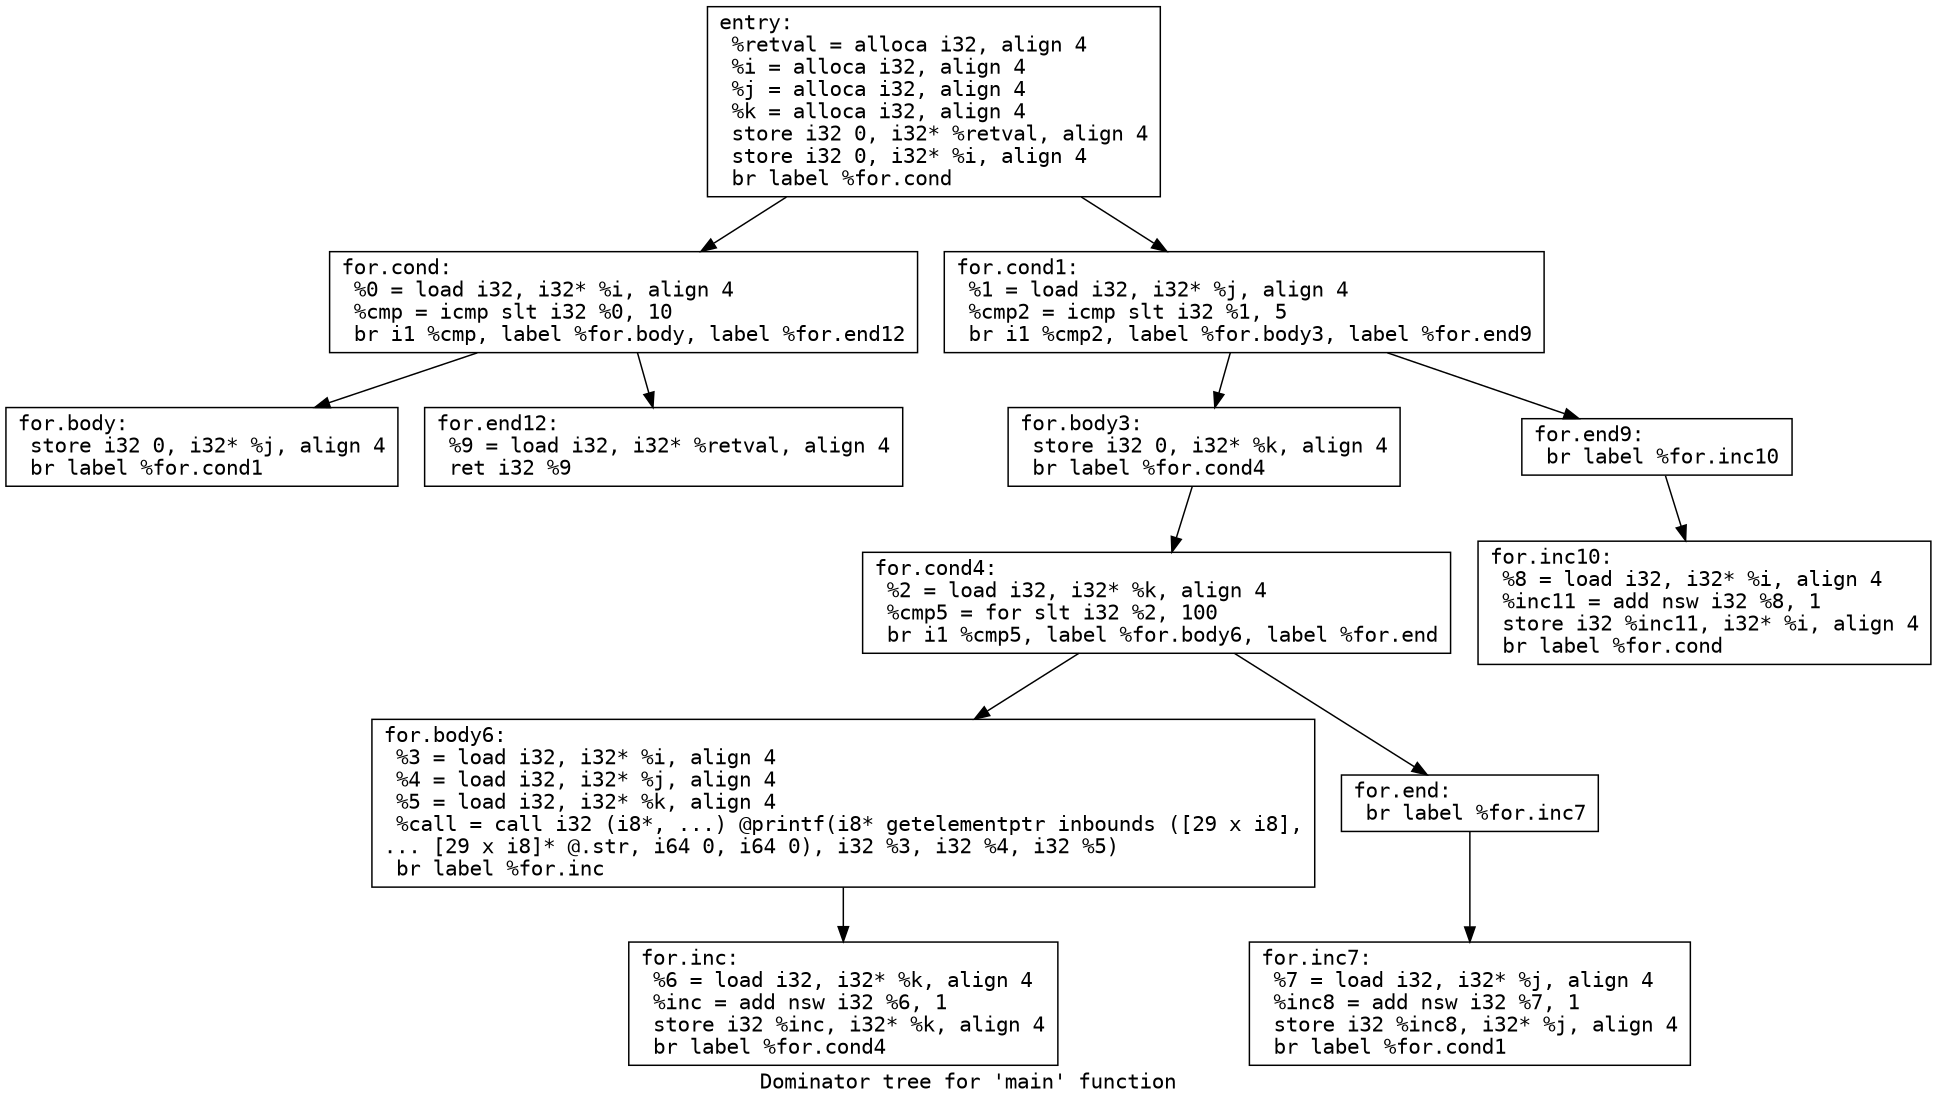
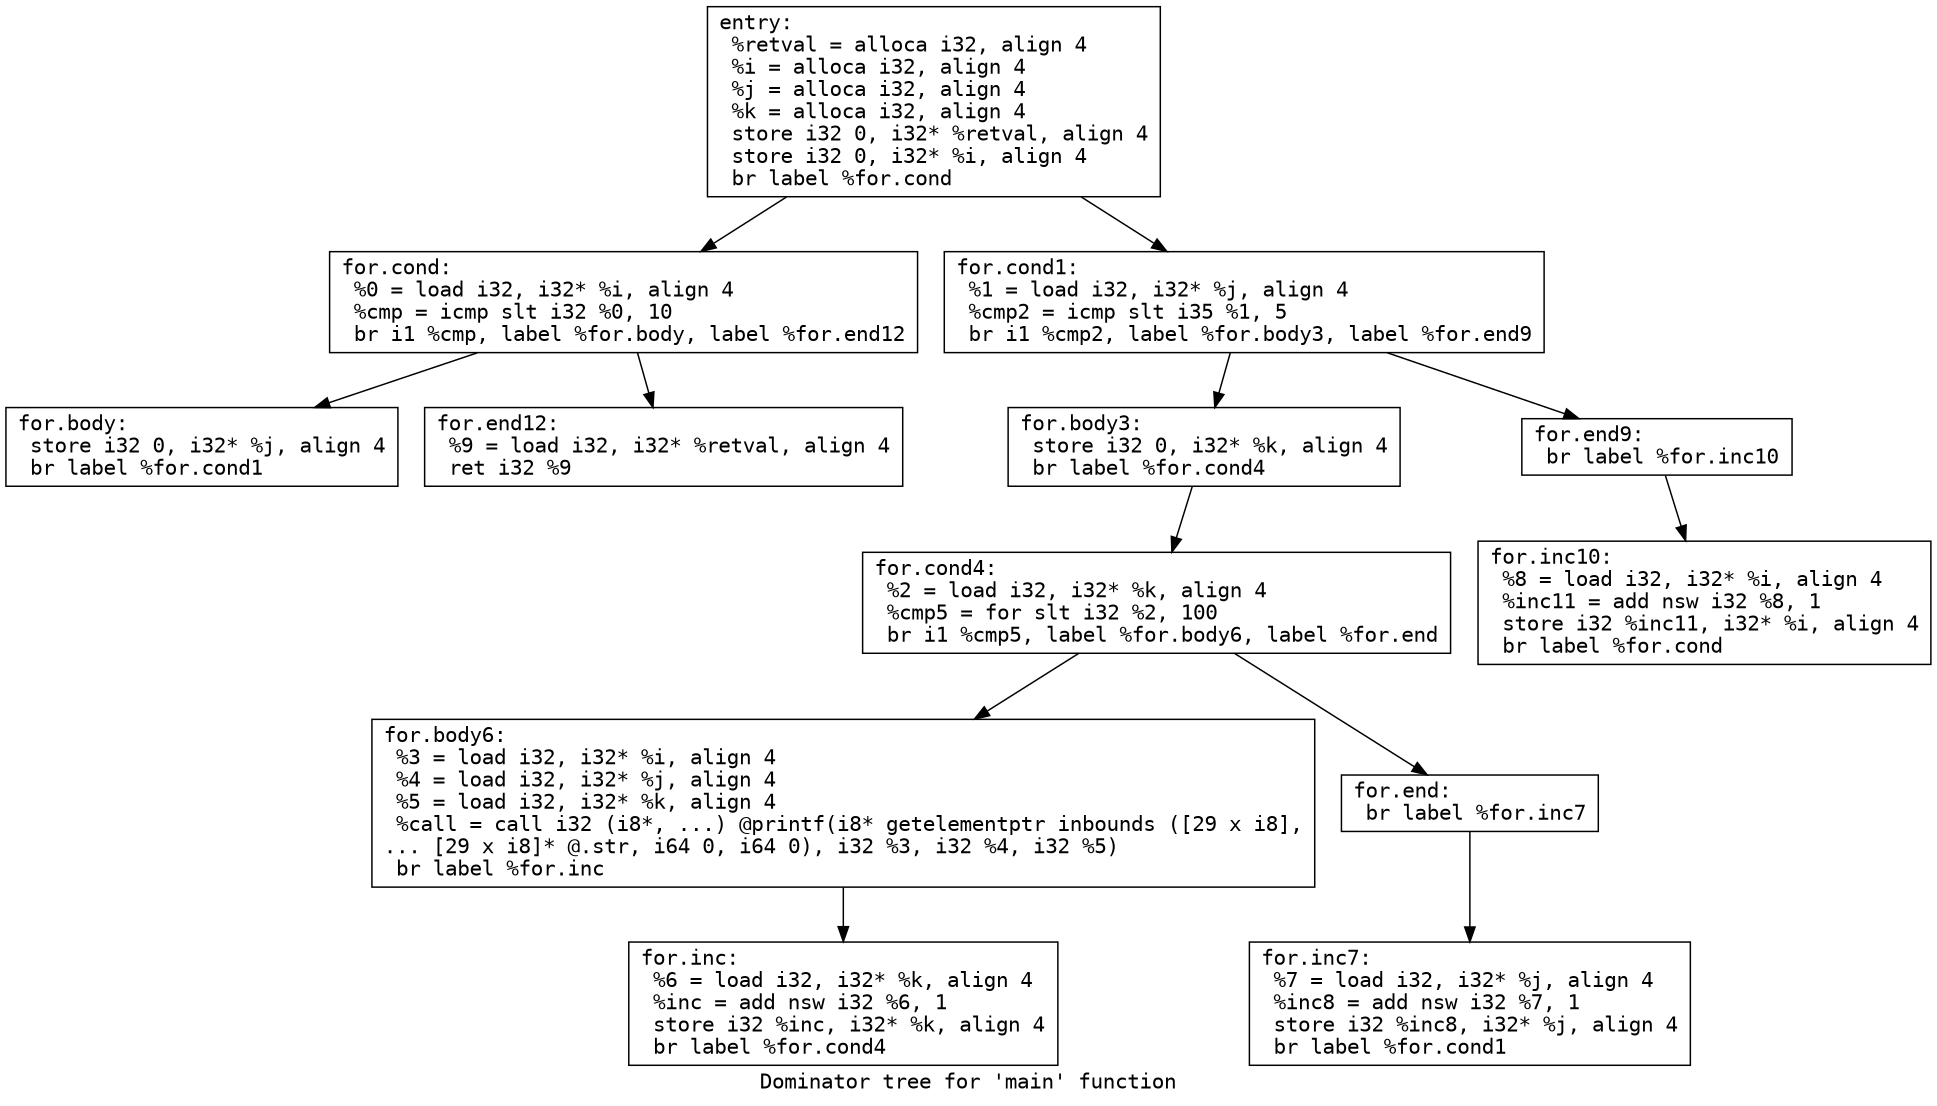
(1122, 313) -> (1122, 313)
